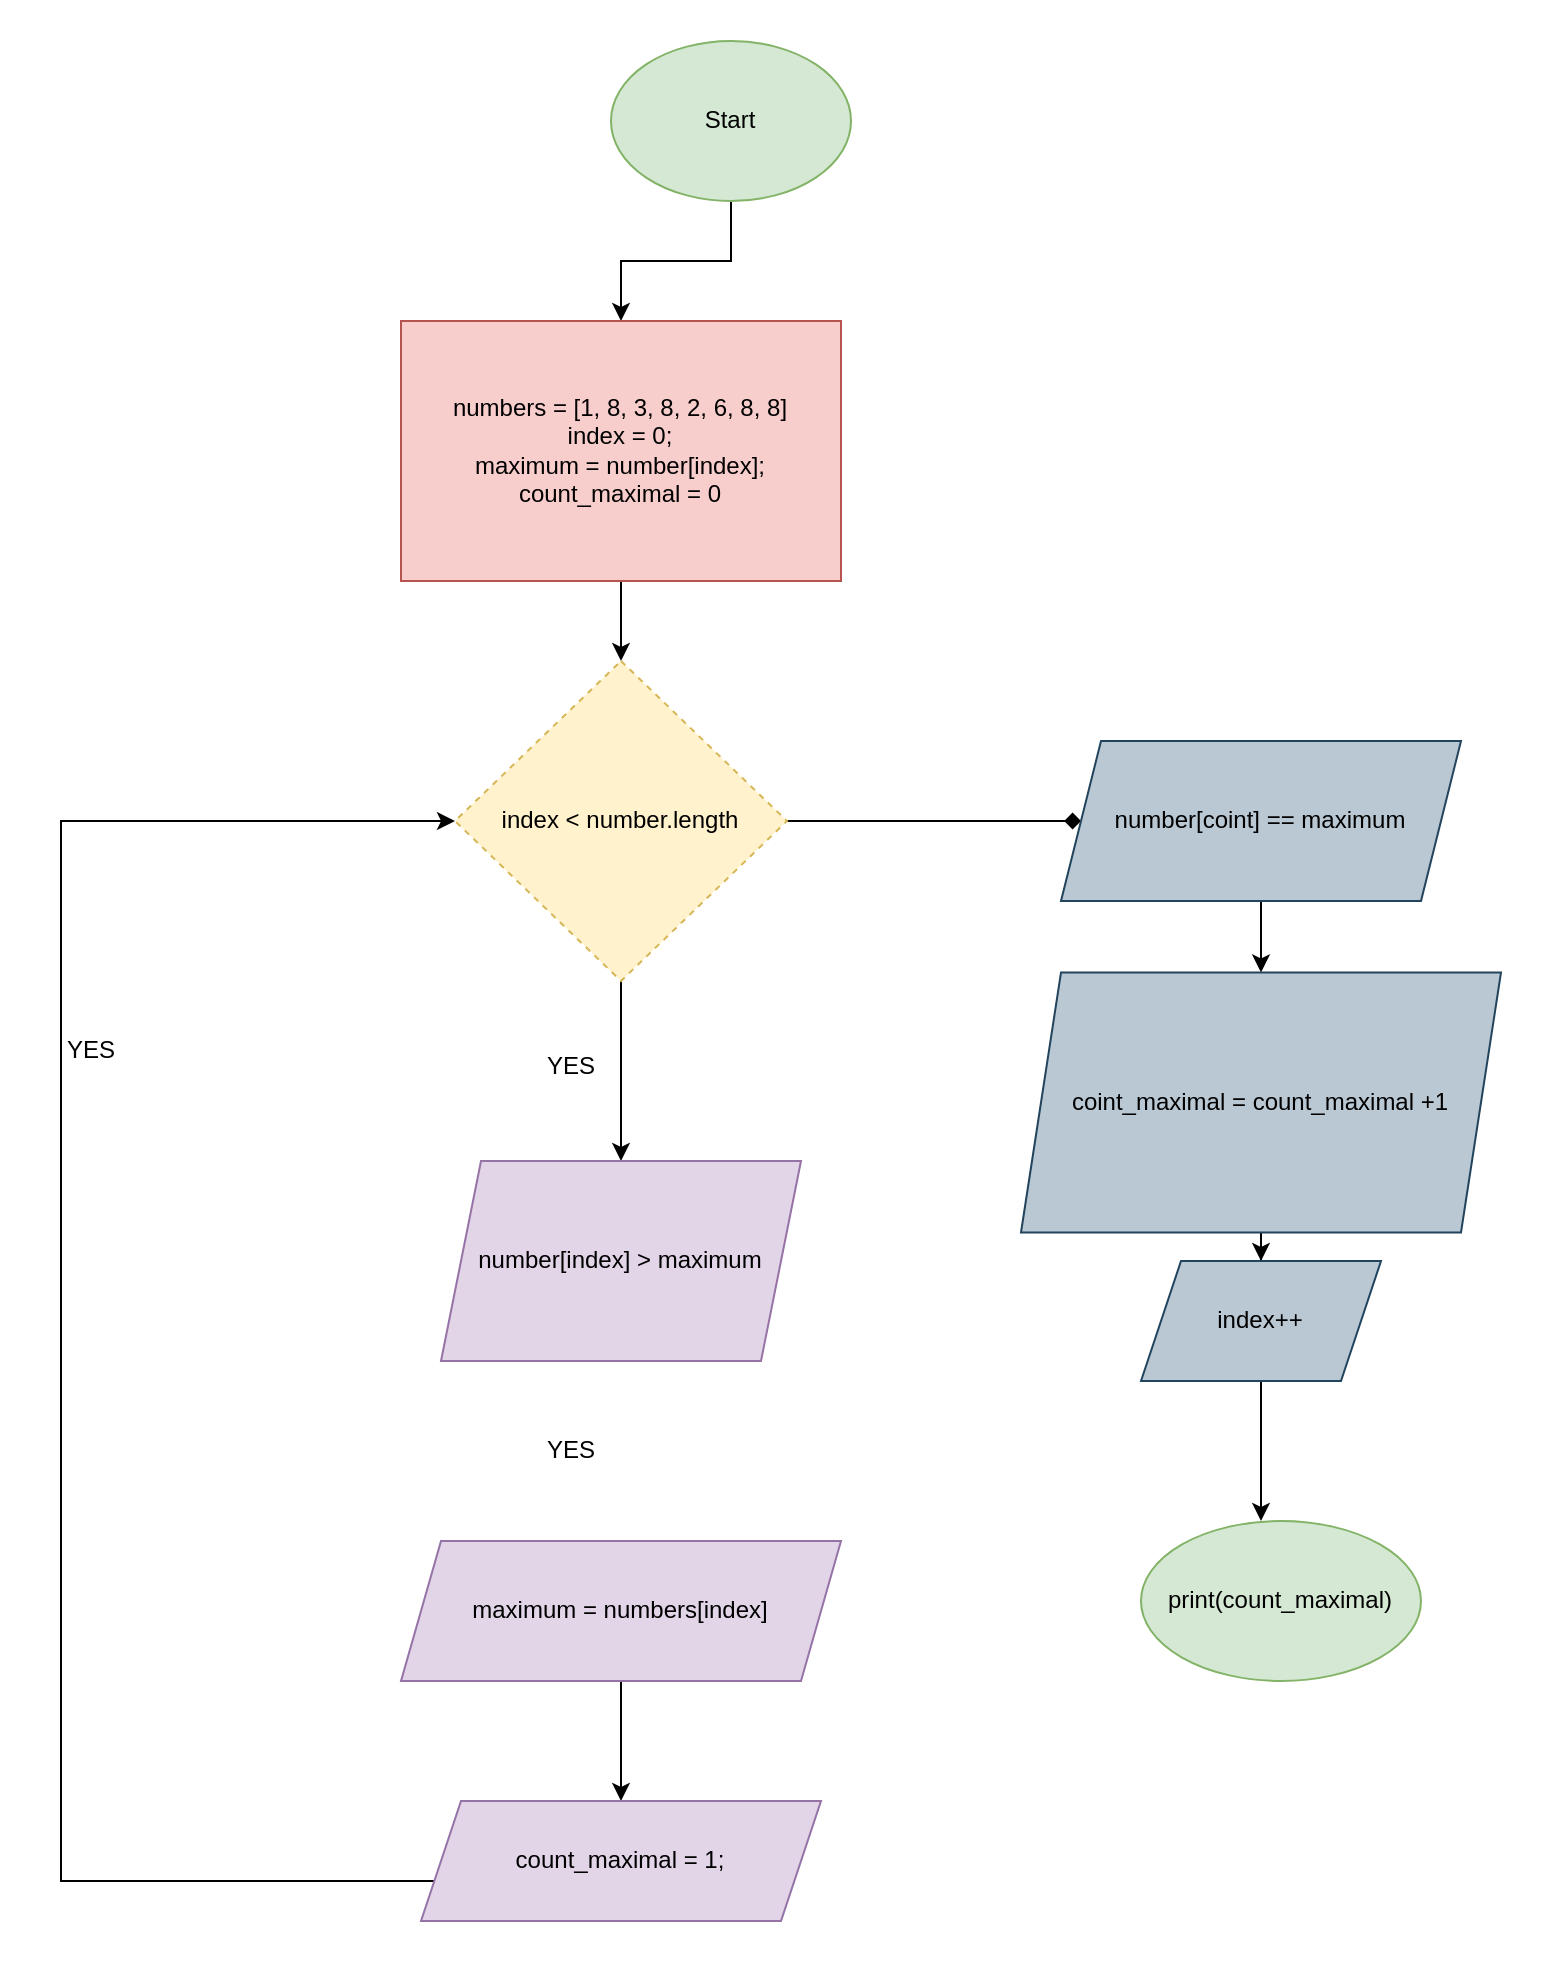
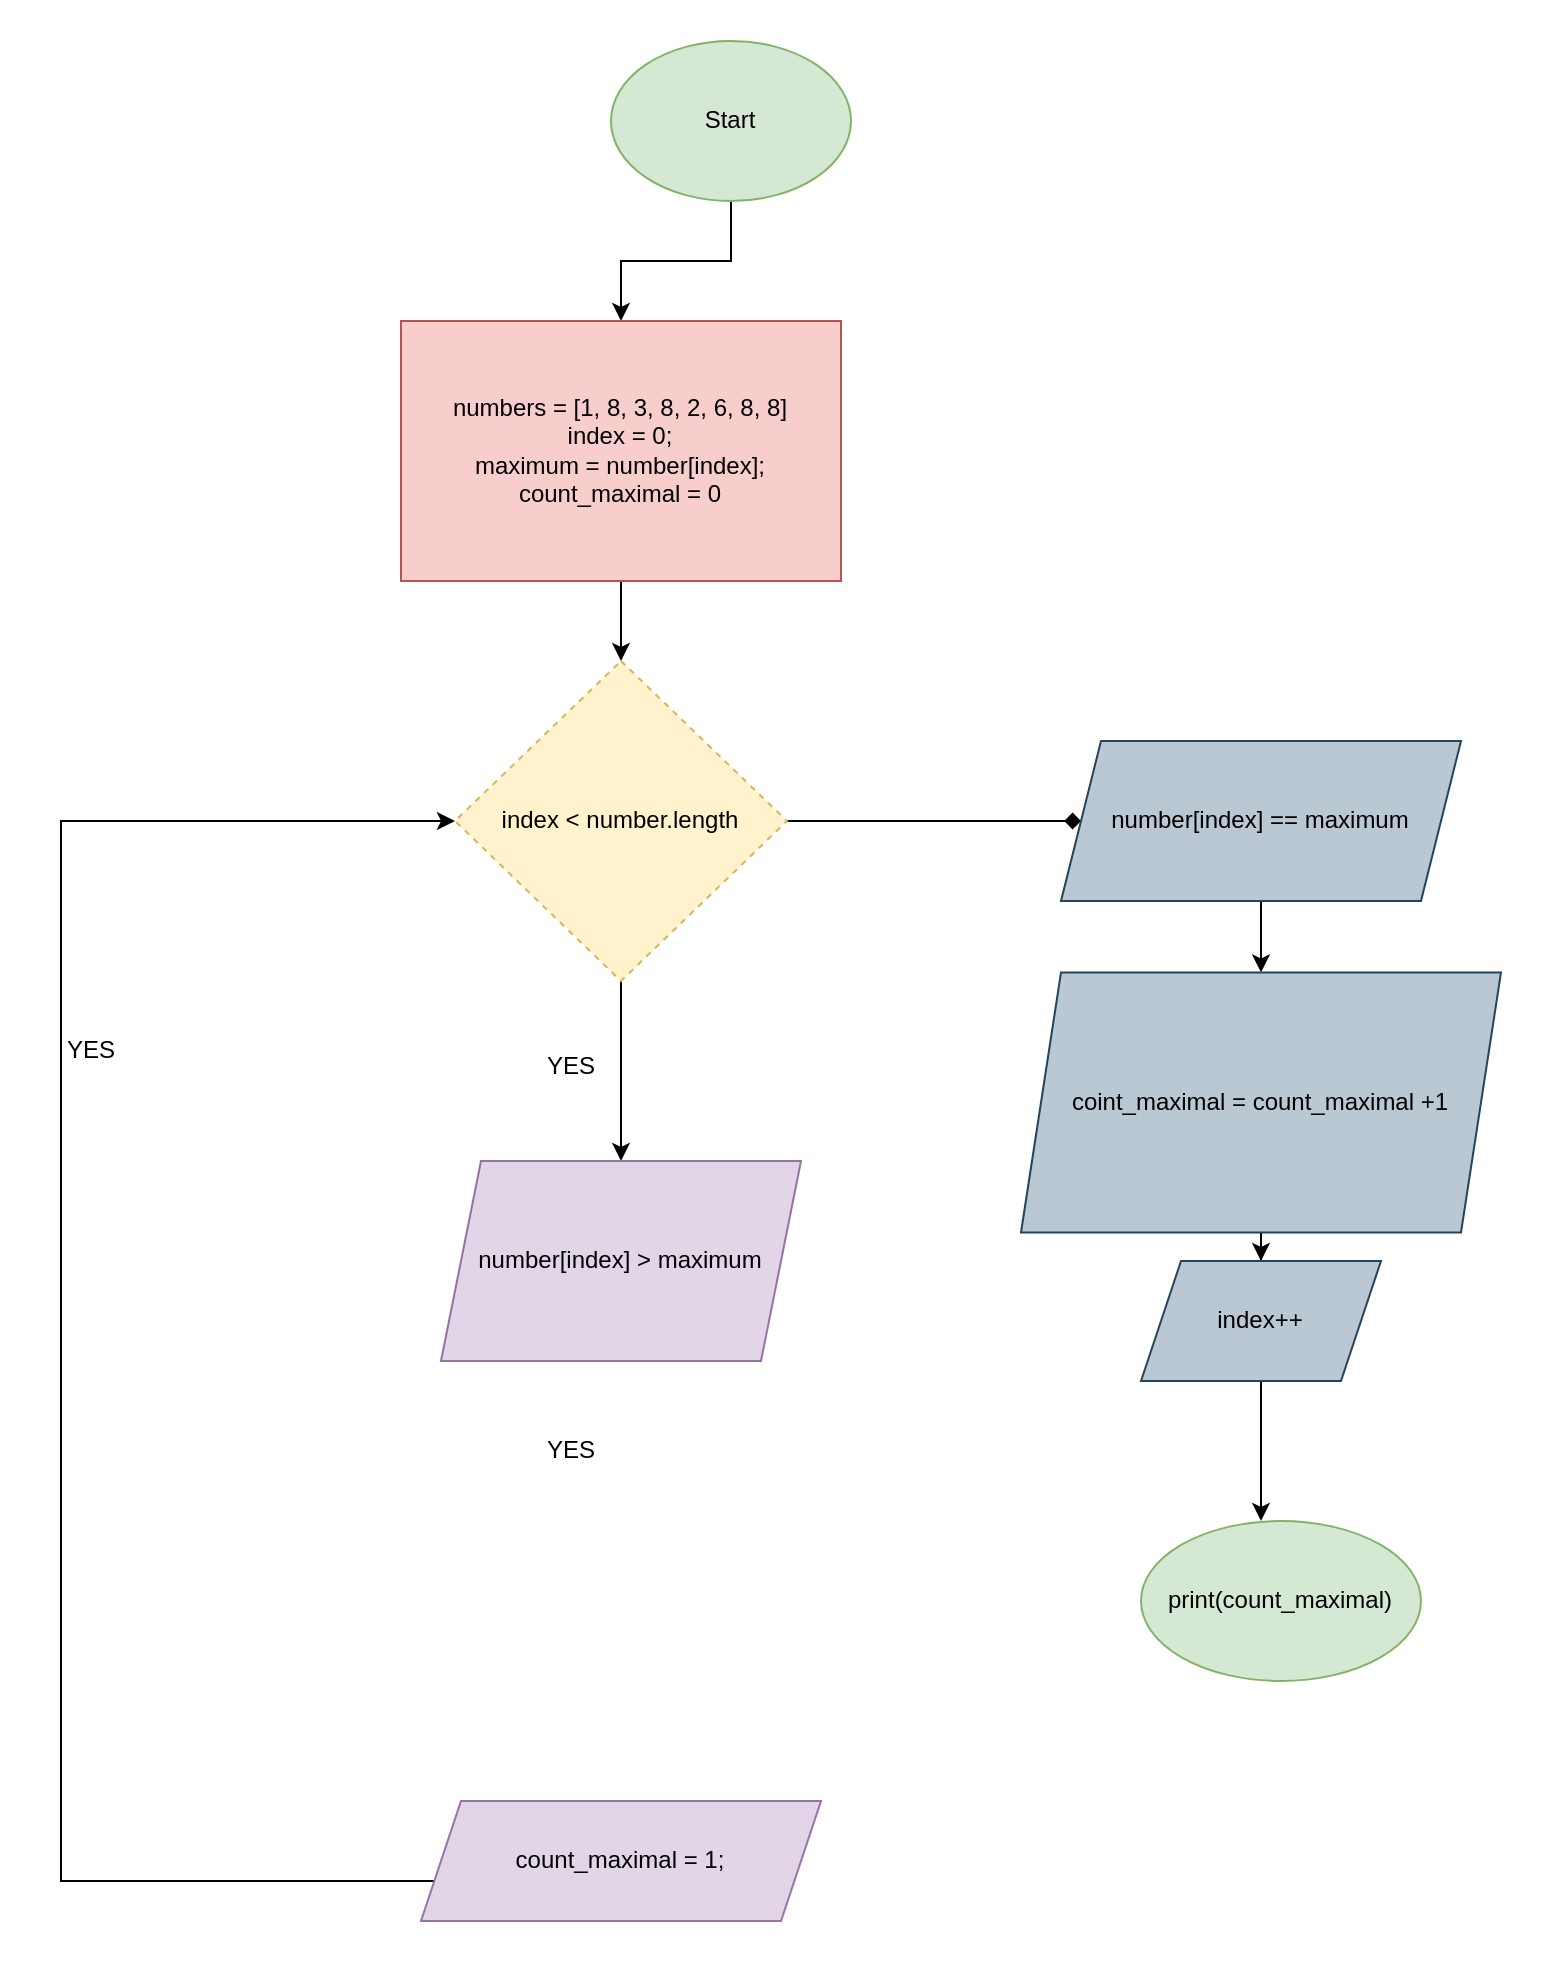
(1261, 821) -> (1261, 821)
(621, 1611) -> none
(621, 1734) -> none
